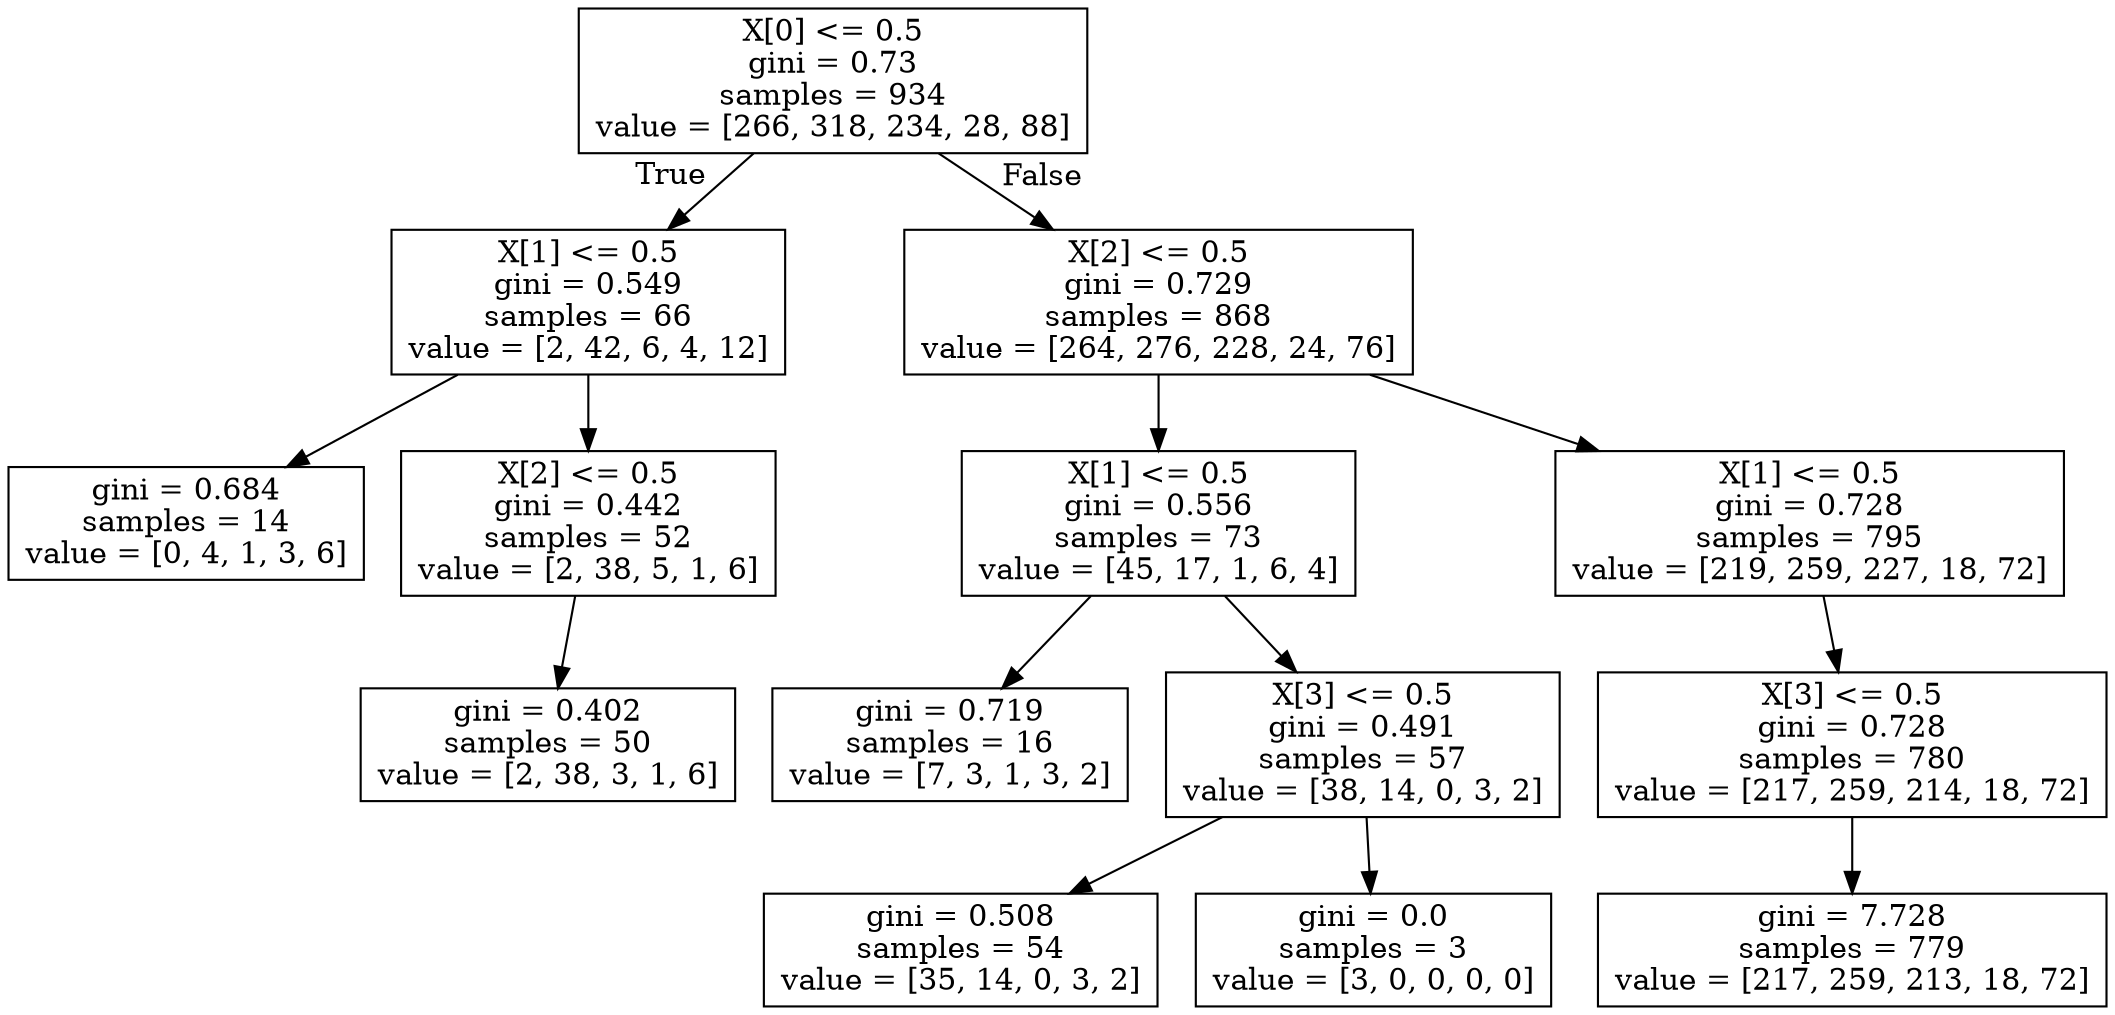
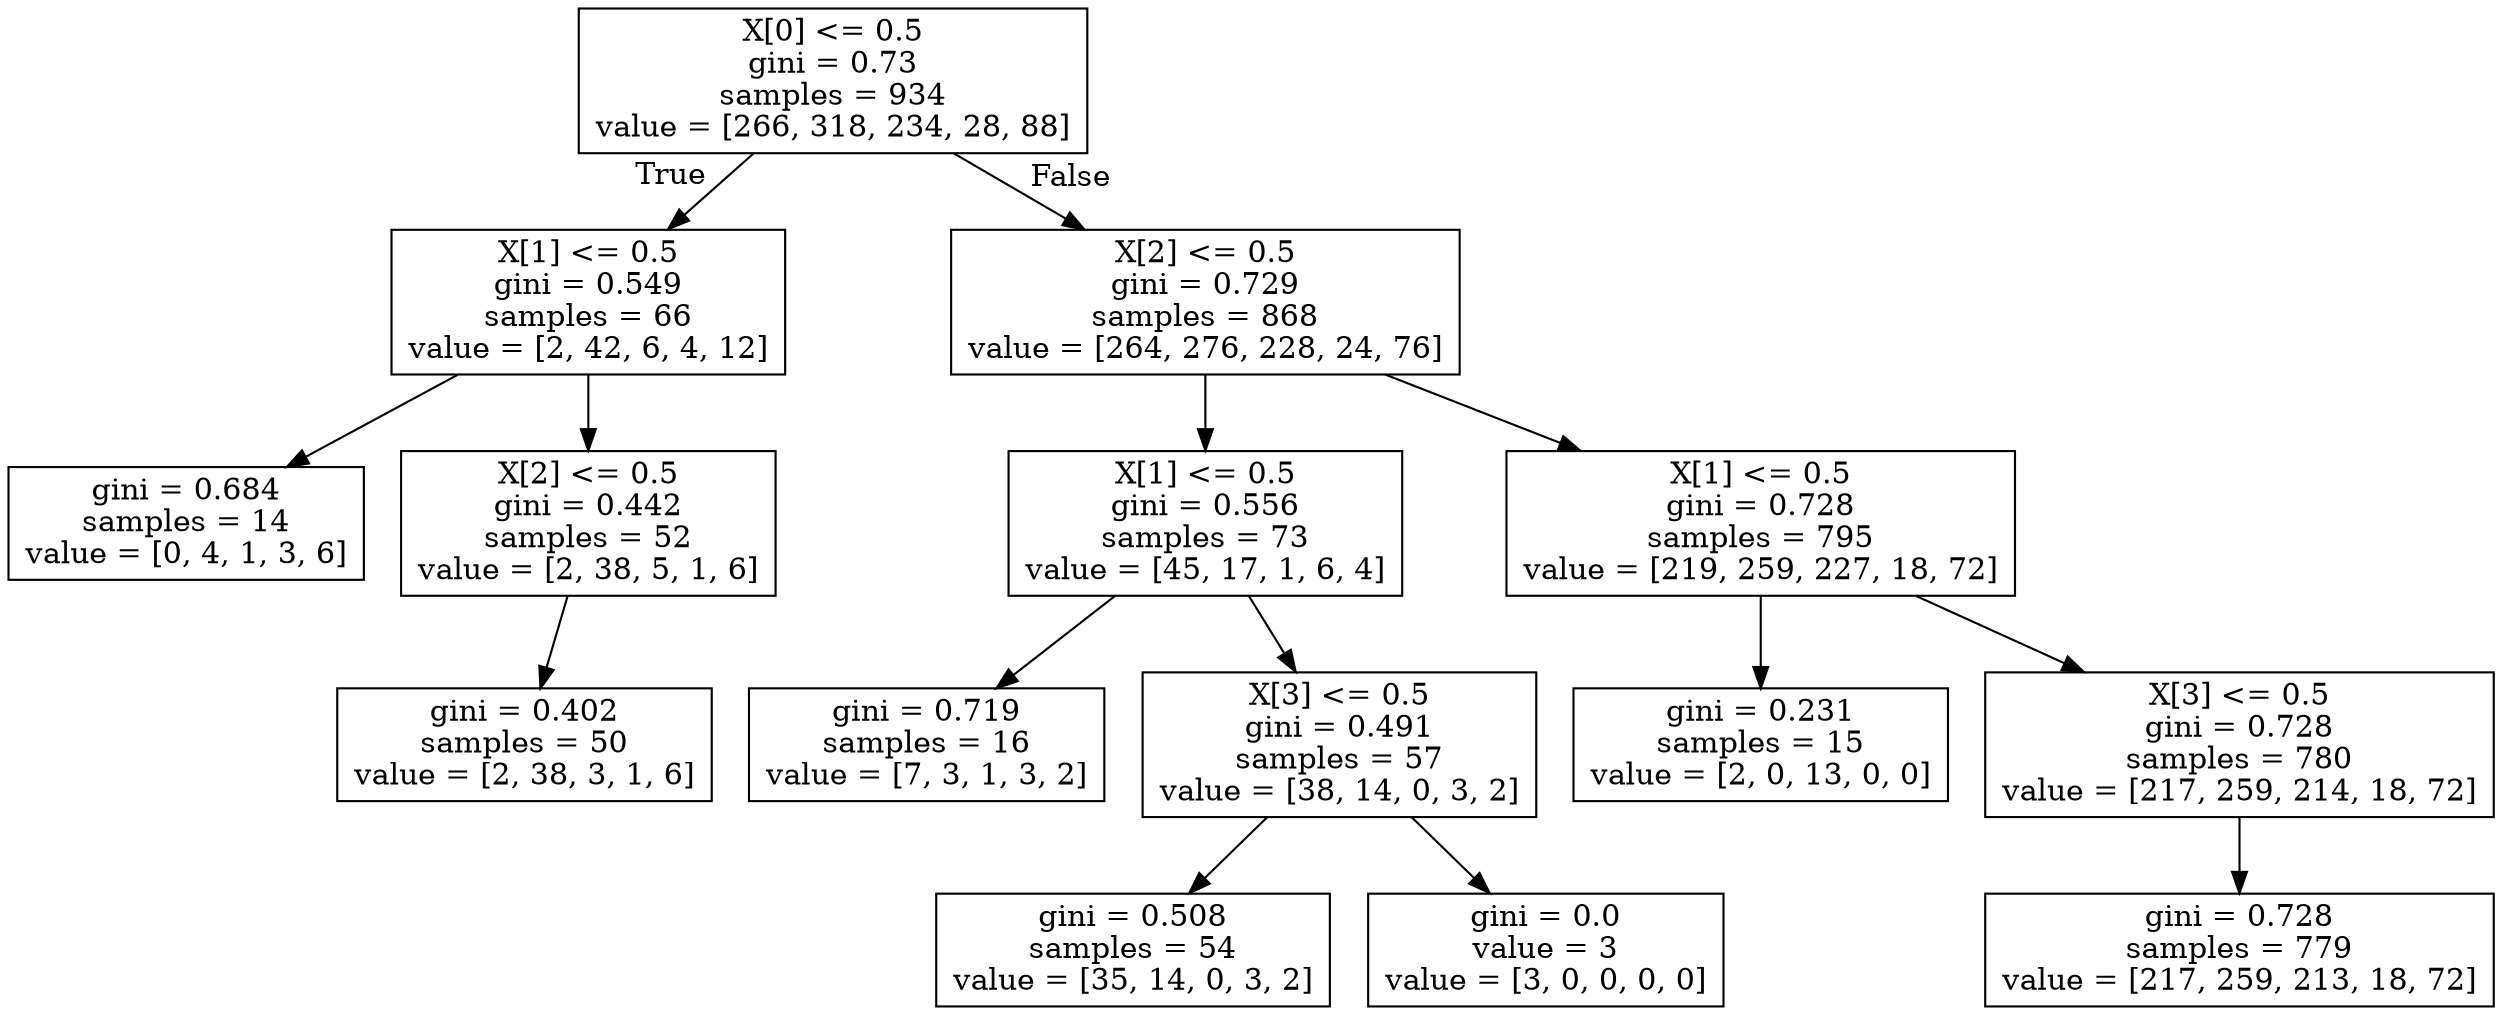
none -> (1761, 745)
(1373, 950) -> (1546, 950)
(1852, 950) -> (2239, 950)
